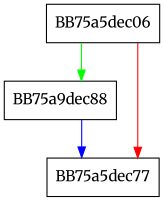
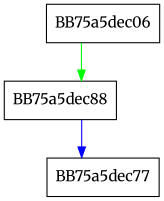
(138, 95) -> none
(60, 100) -> (60, 100)
